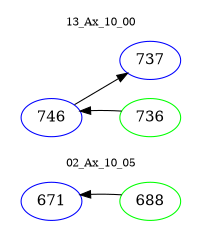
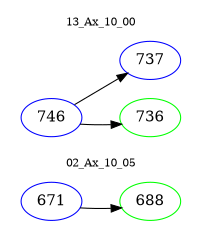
(106, 111) -> (95, 125)
(106, 194) -> (95, 208)
